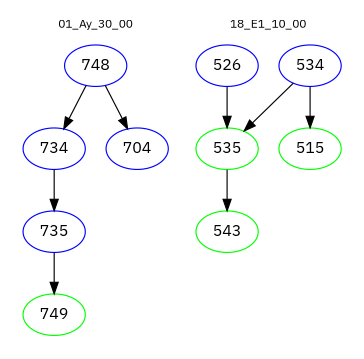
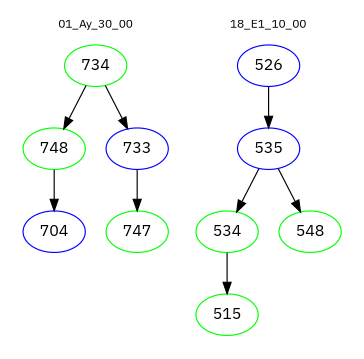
(96, 66) -> (54, 149)
(310, 66) -> (227, 232)
(78, 102) -> (78, 102)
(273, 103) -> (251, 185)
(54, 149) -> (96, 66)
(227, 149) -> (269, 149)
(54, 232) -> (137, 149)
(227, 232) -> (310, 232)
(54, 315) -> (137, 232)
